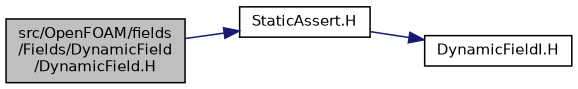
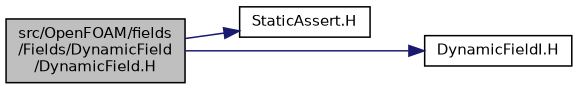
(390, 35) -> (297, 51)
